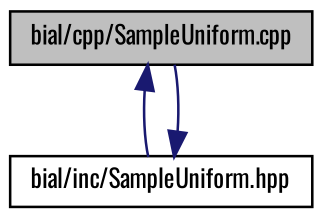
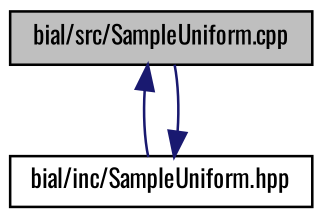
(161, 38) -> (161, 38)
